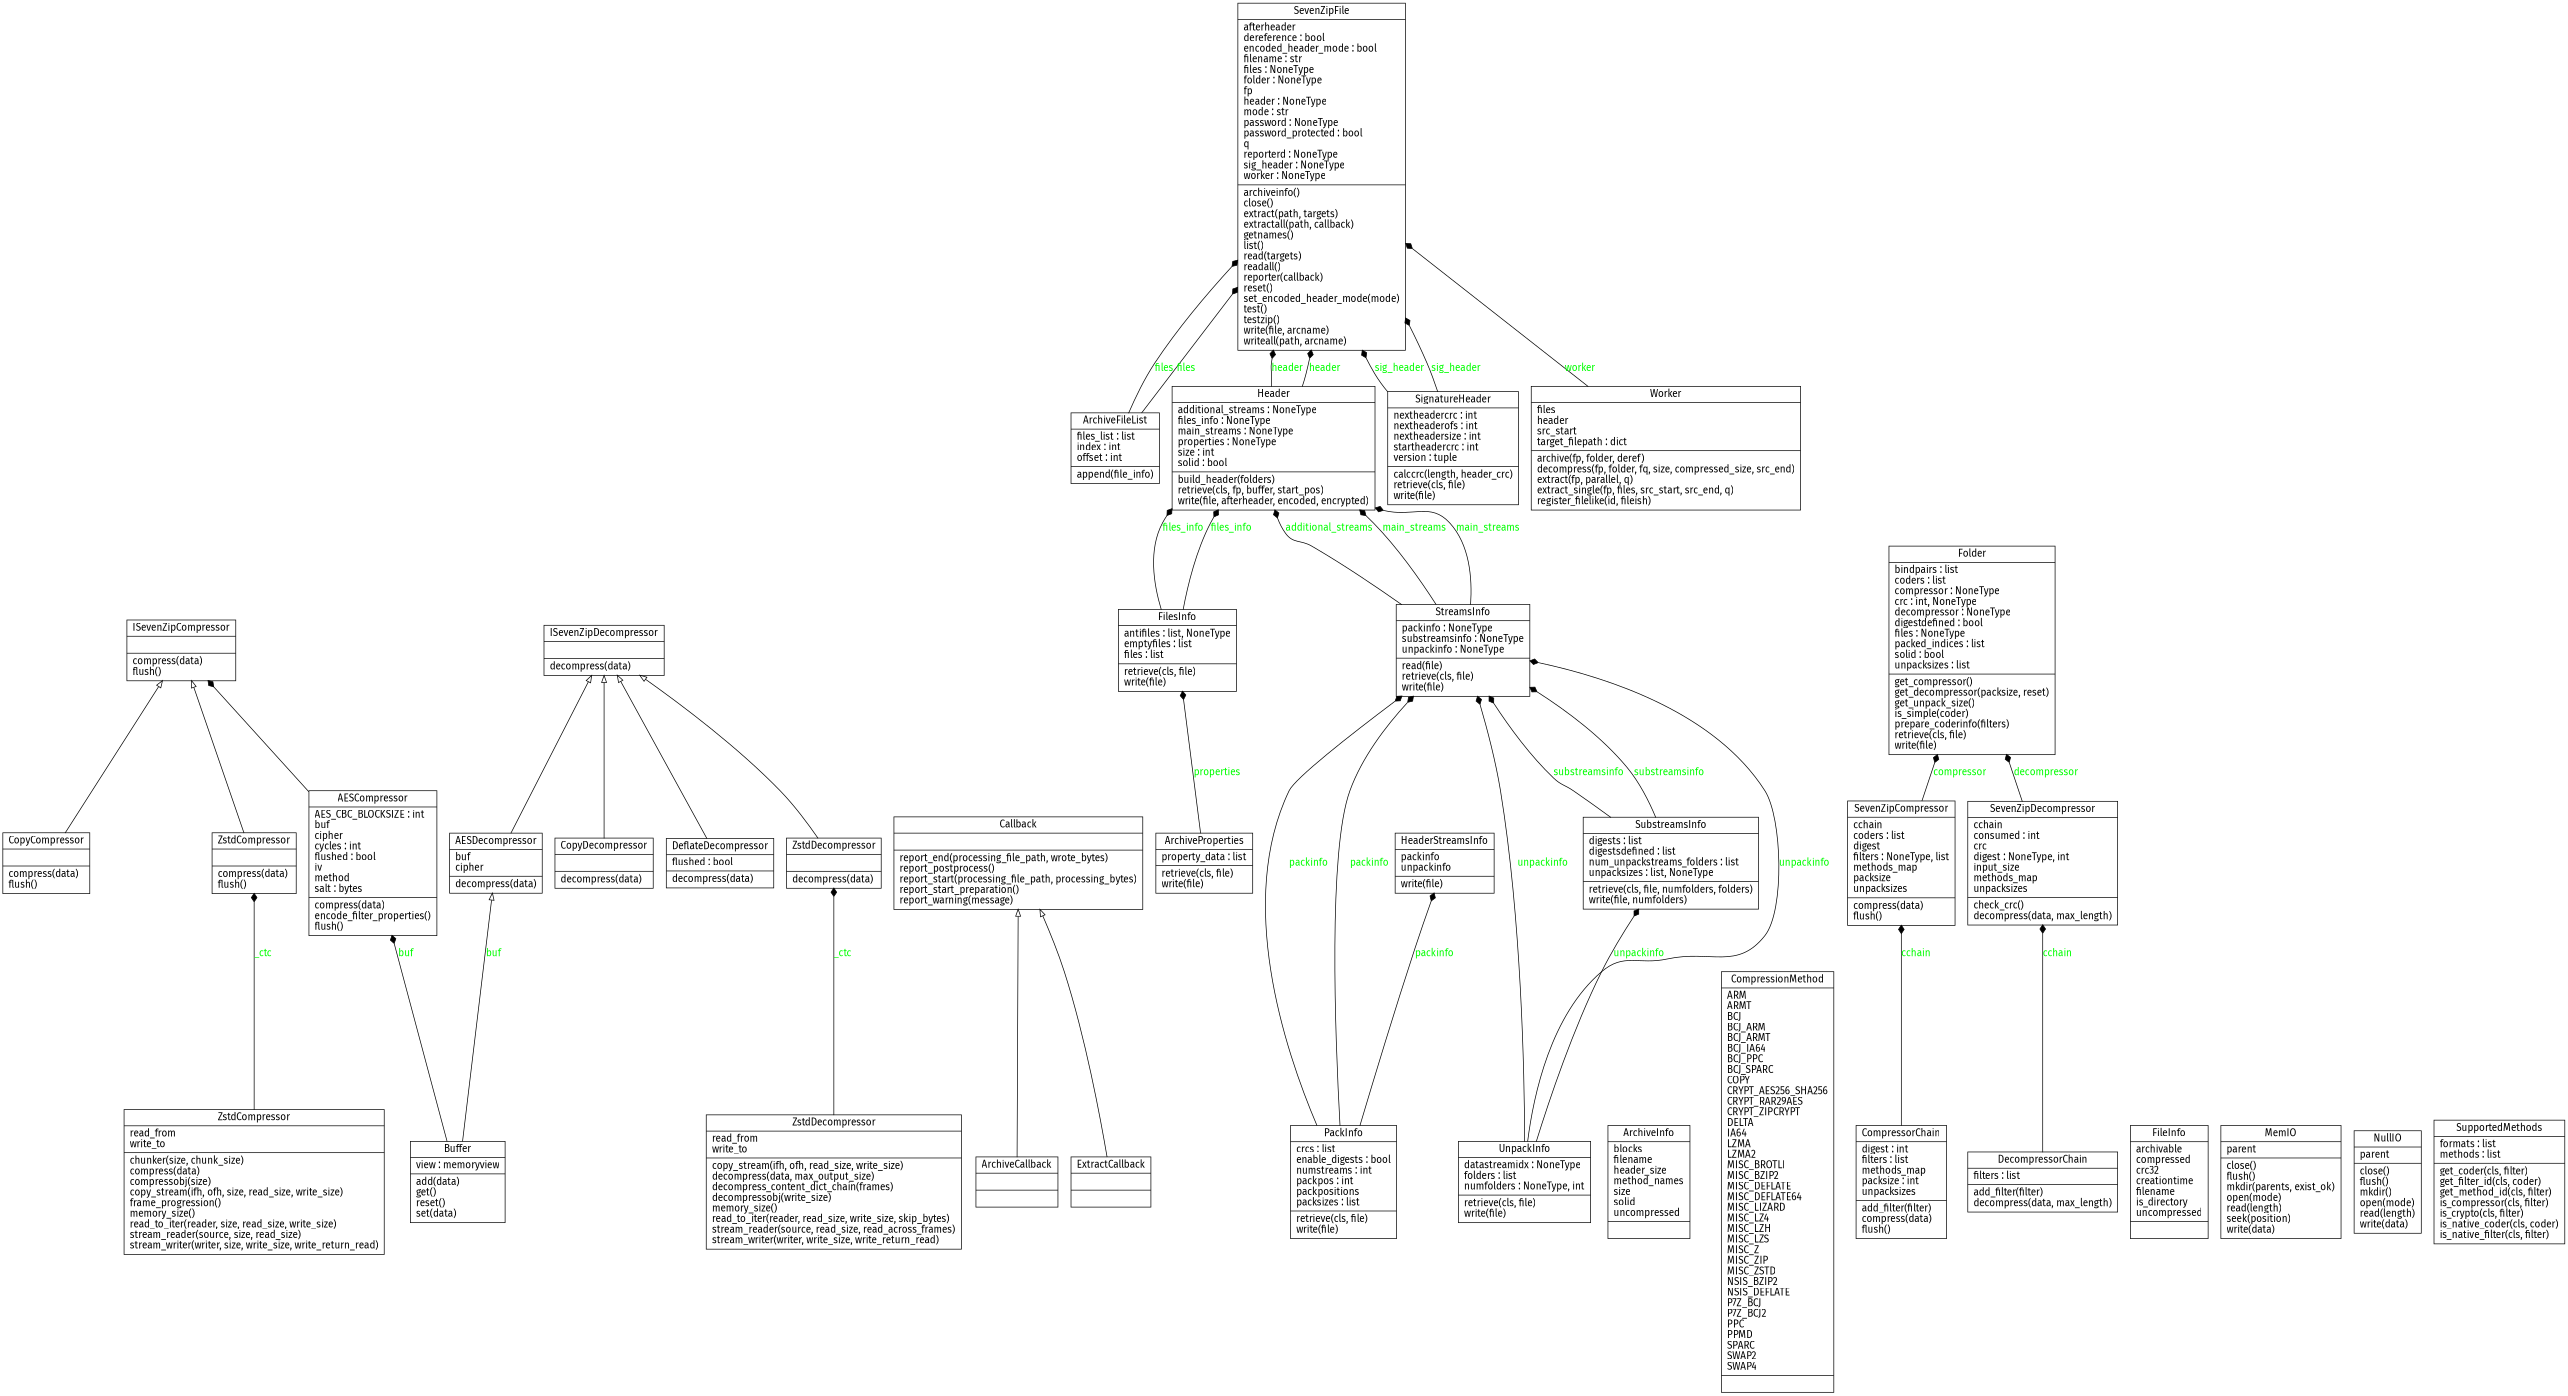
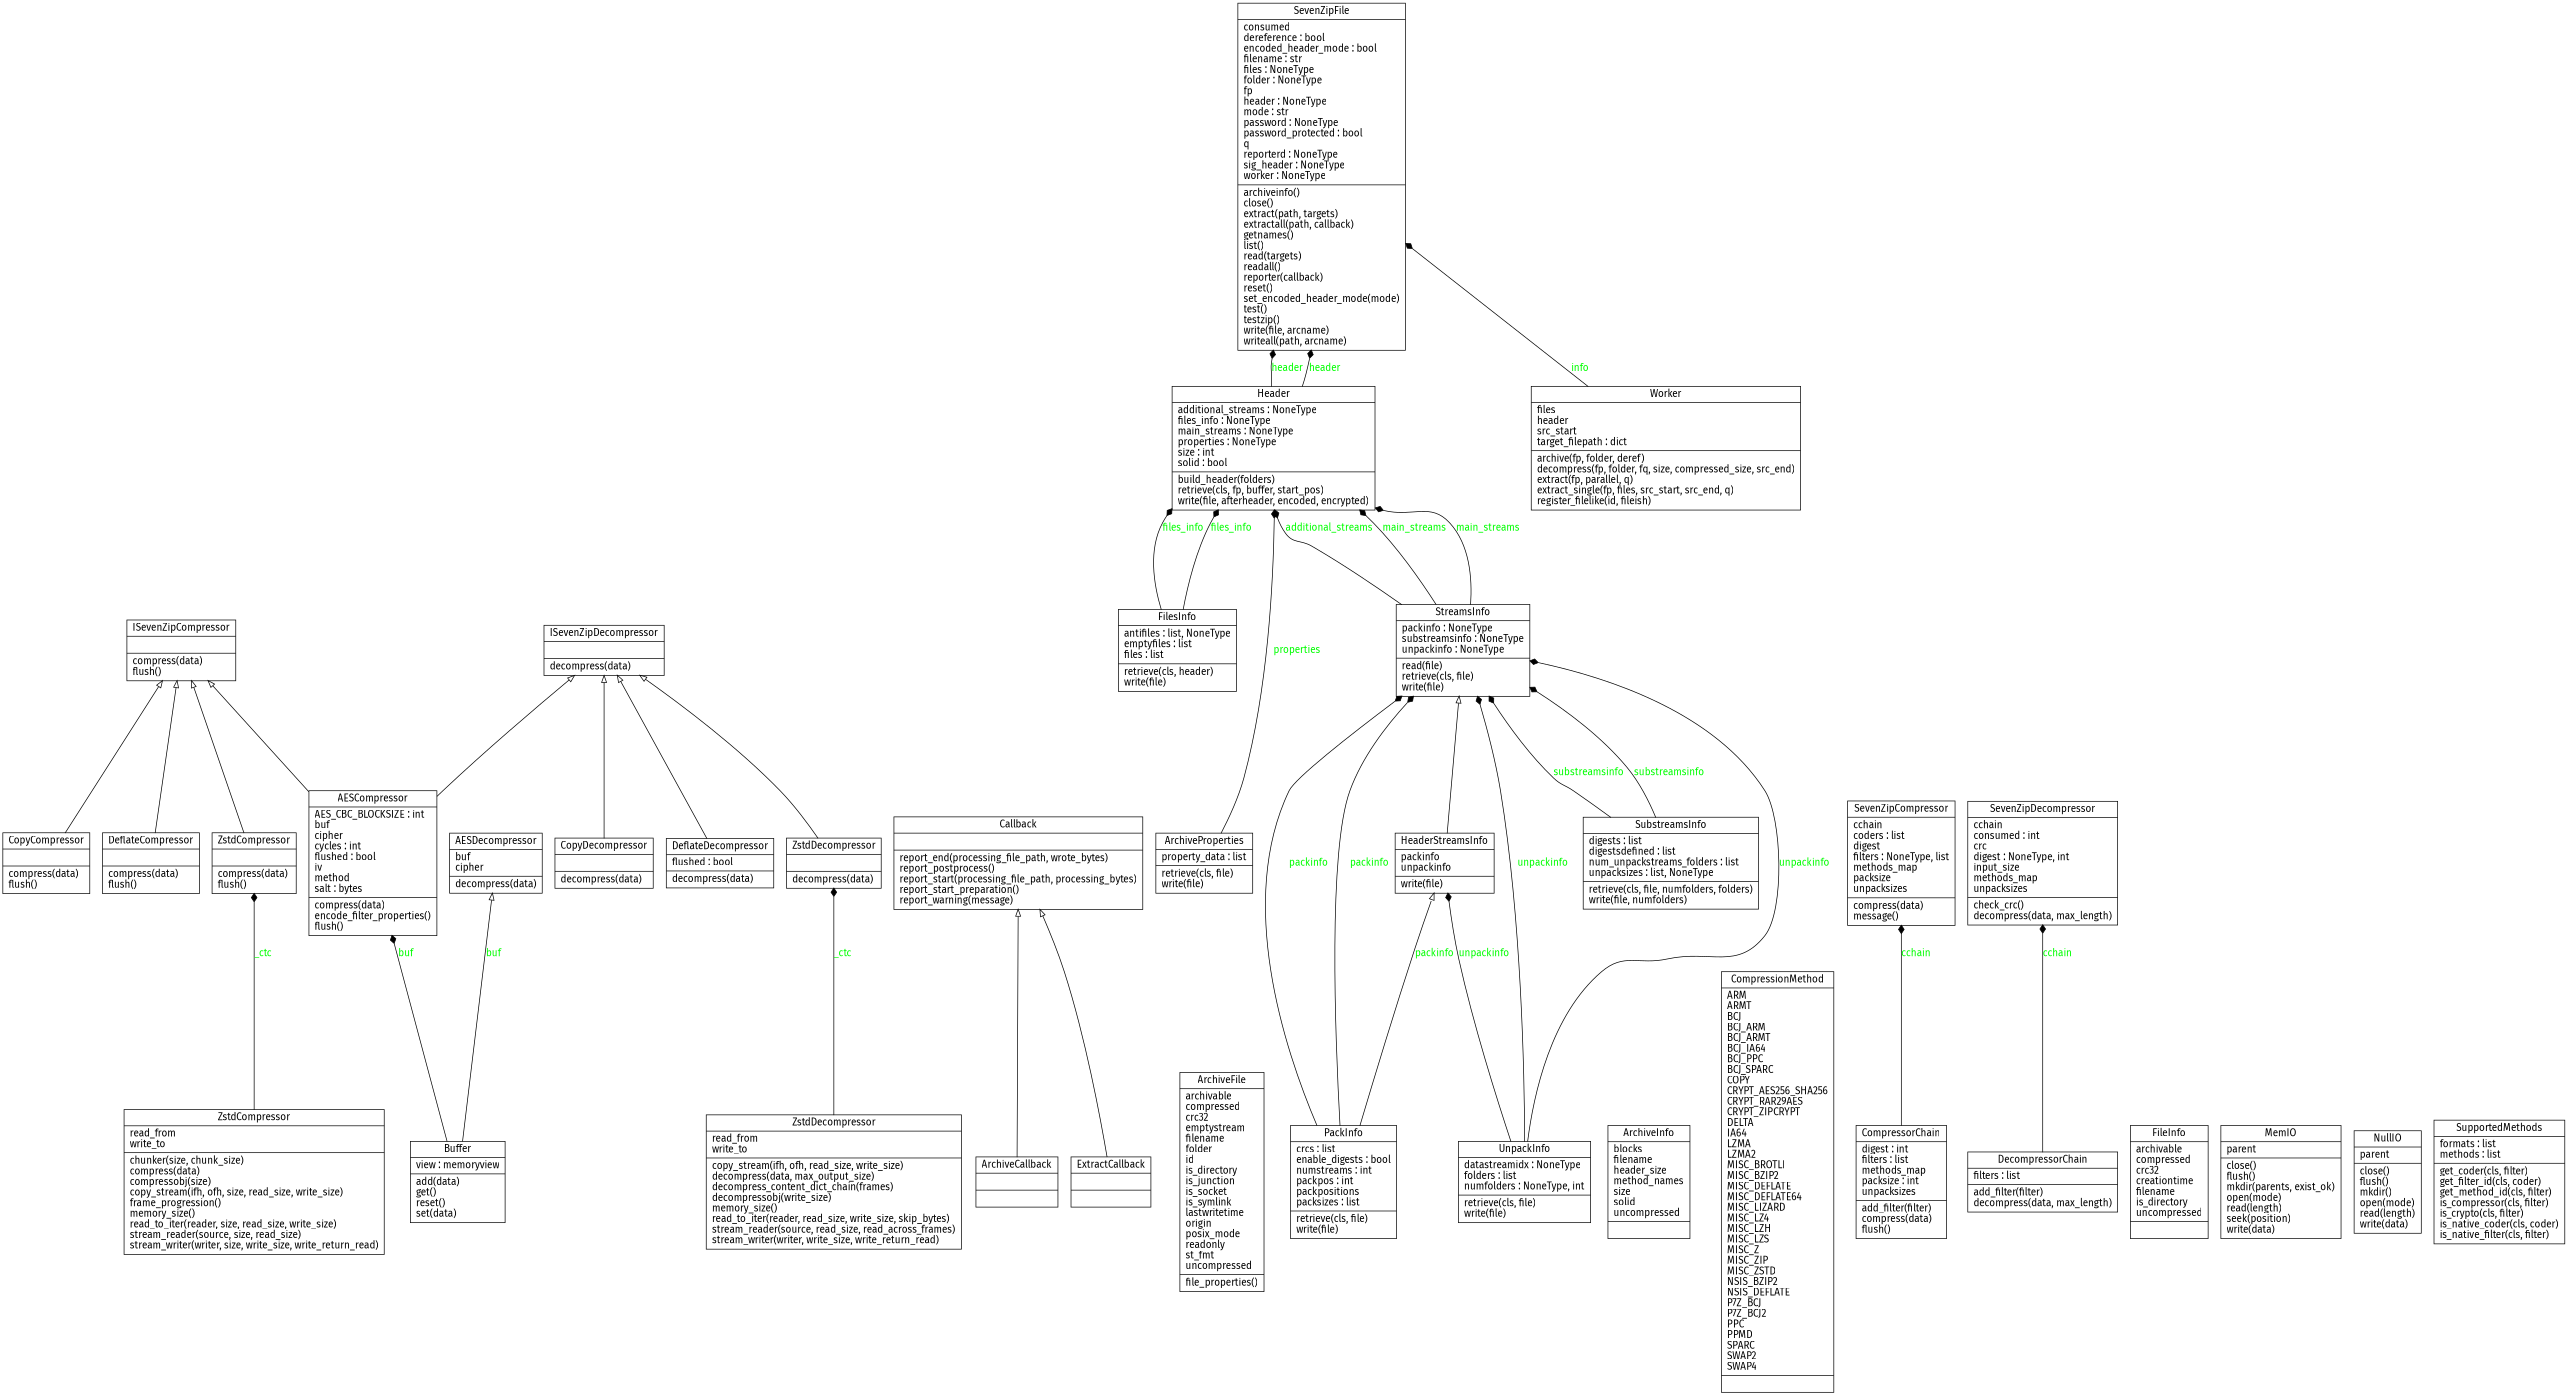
(1270, 28) -> (1267, 28)
(1580, 368) -> (1580, 368)
(1115, 448) -> none
(1453, 448) -> none
(1972, 650) -> none
(1160, 672) -> (1169, 672)
(261, 739) -> (261, 739)
(550, 758) -> (502, 737)
(1192, 766) -> (1263, 679)
none -> (1453, 768)
none -> (151, 863)
(1868, 917) -> (1876, 917)
(1394, 1013) -> (1394, 1013)
(1578, 1026) -> (1475, 1023)
none -> (1222, 1182)
